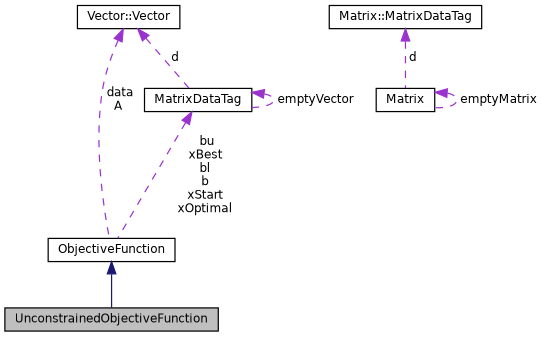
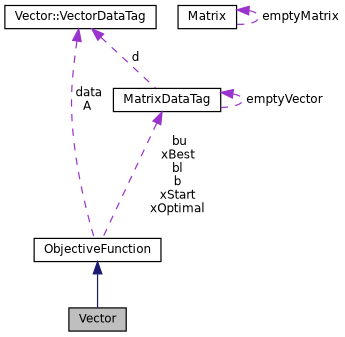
(129, 17) -> (80, 17)
(405, 17) -> none
(112, 319) -> (98, 319)
